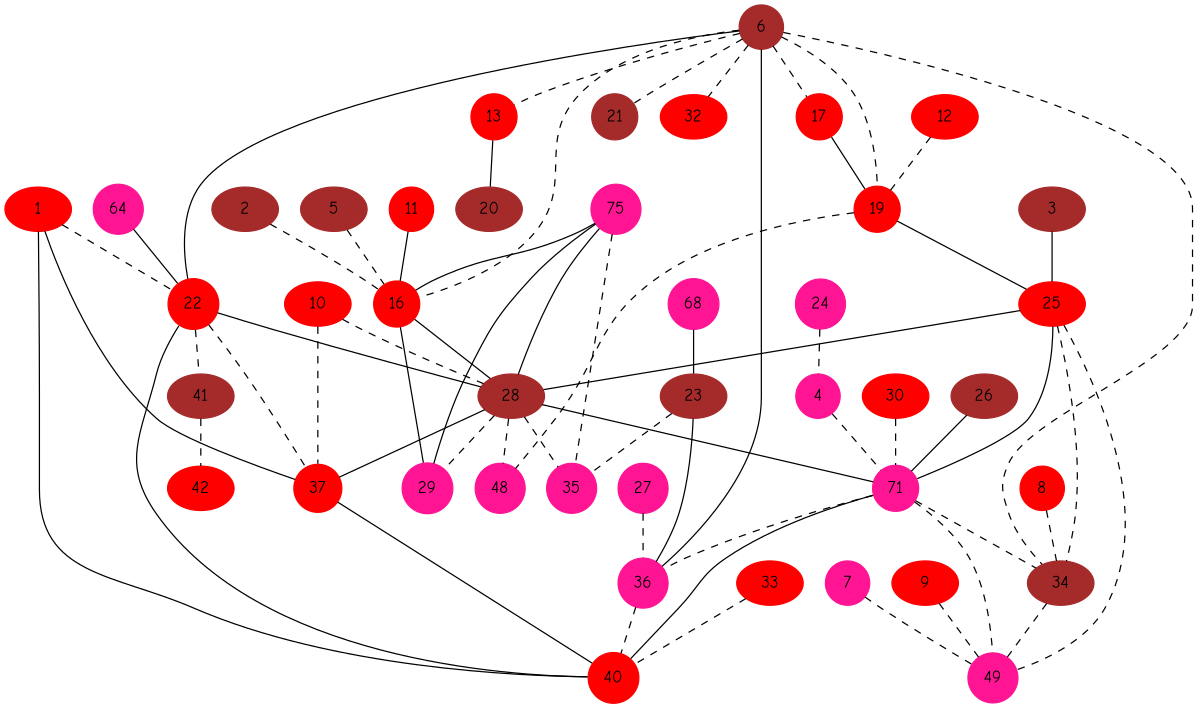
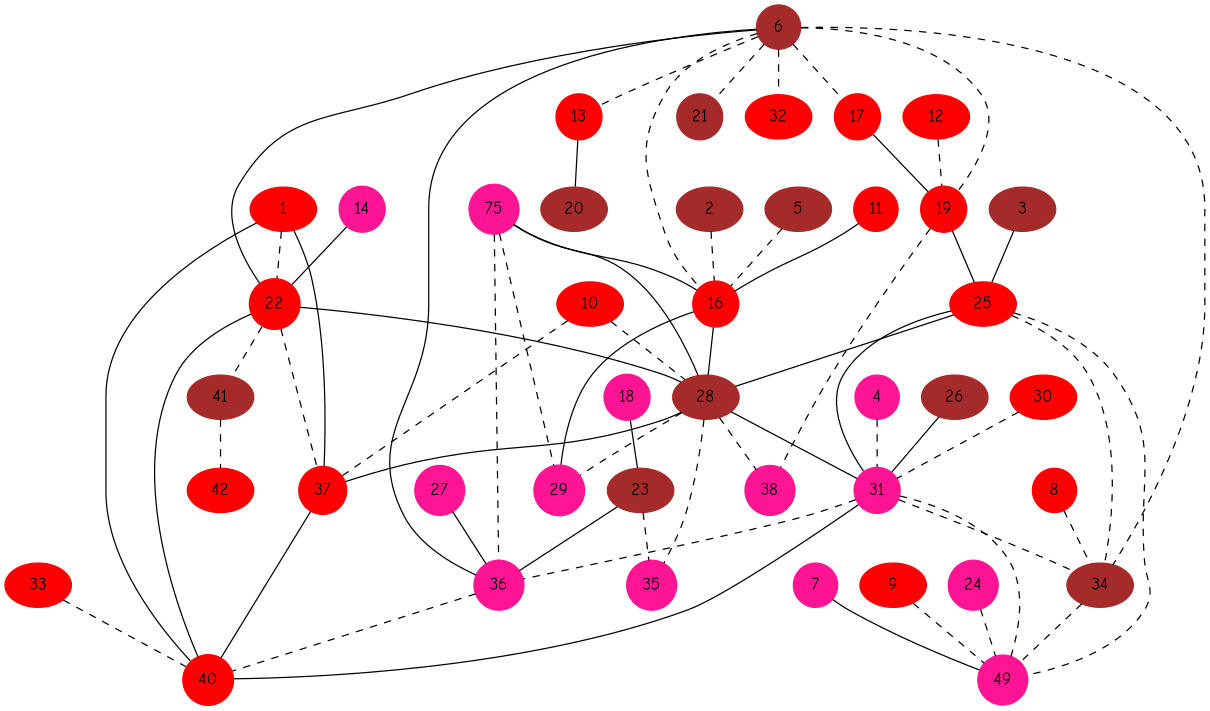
(118, 209) -> (362, 209)
(694, 304) -> (627, 397)
(492, 328) -> (529, 361)
(597, 332) -> (496, 397)
(819, 352) -> (988, 633)
(500, 488) -> (770, 490)
(896, 488) -> (877, 490)
(643, 536) -> (469, 538)
(918, 632) -> (904, 638)
